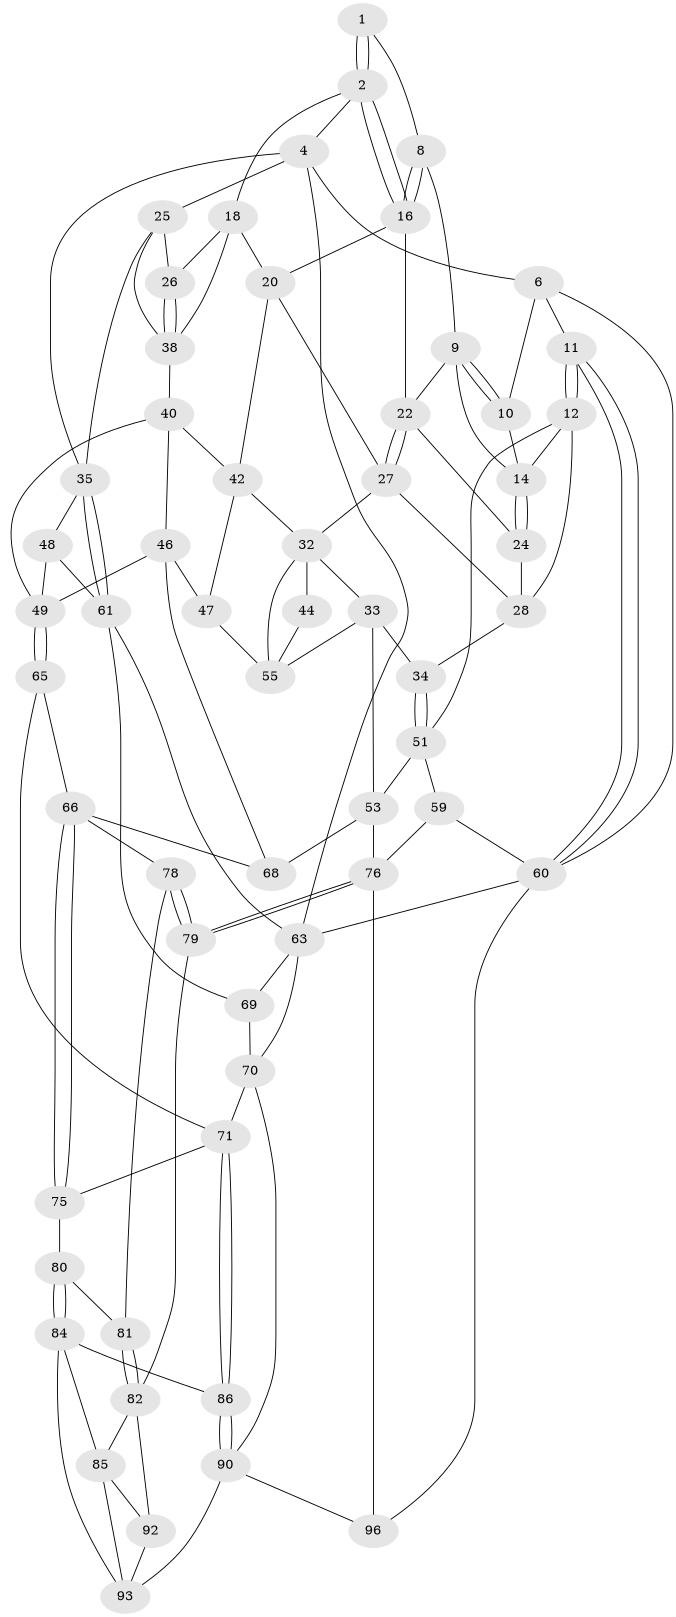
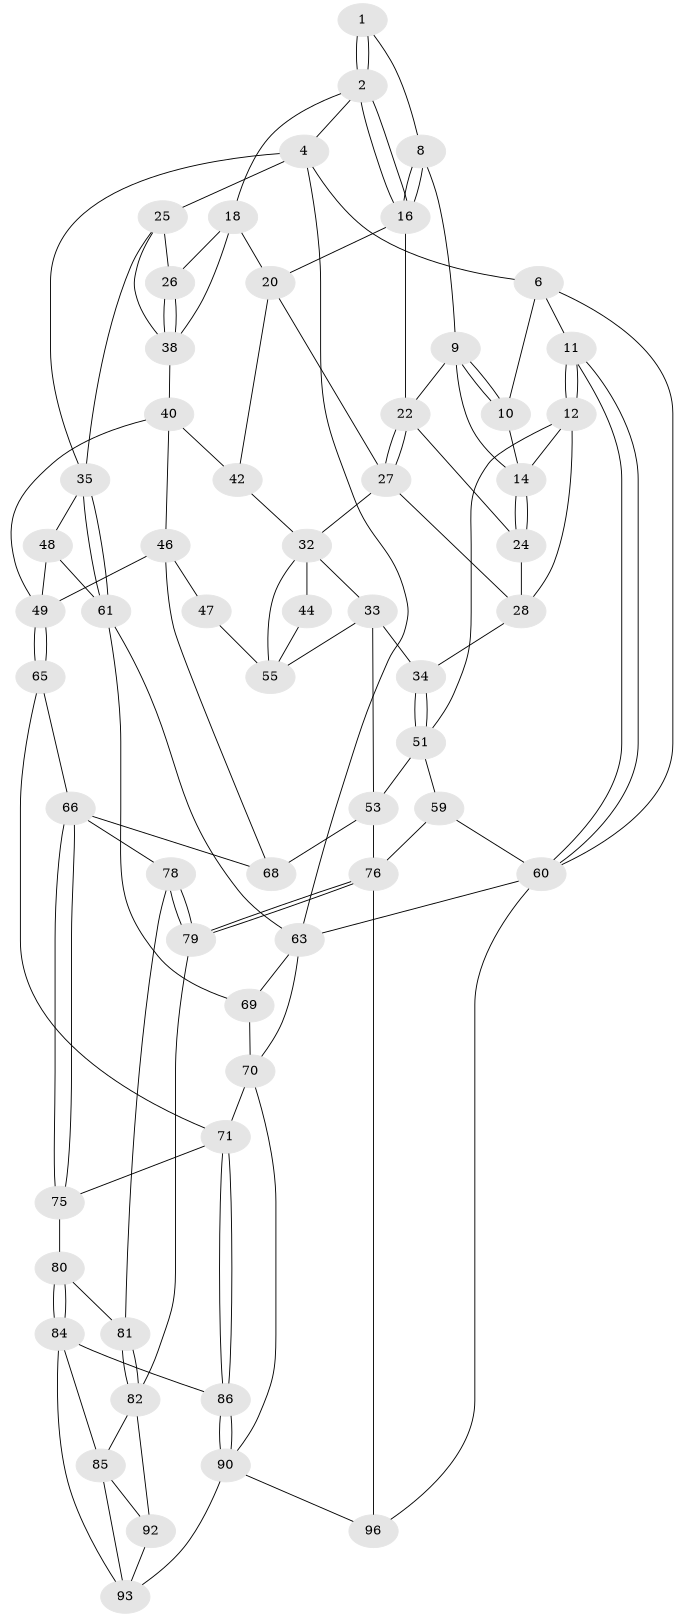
(222, 546) -> none
